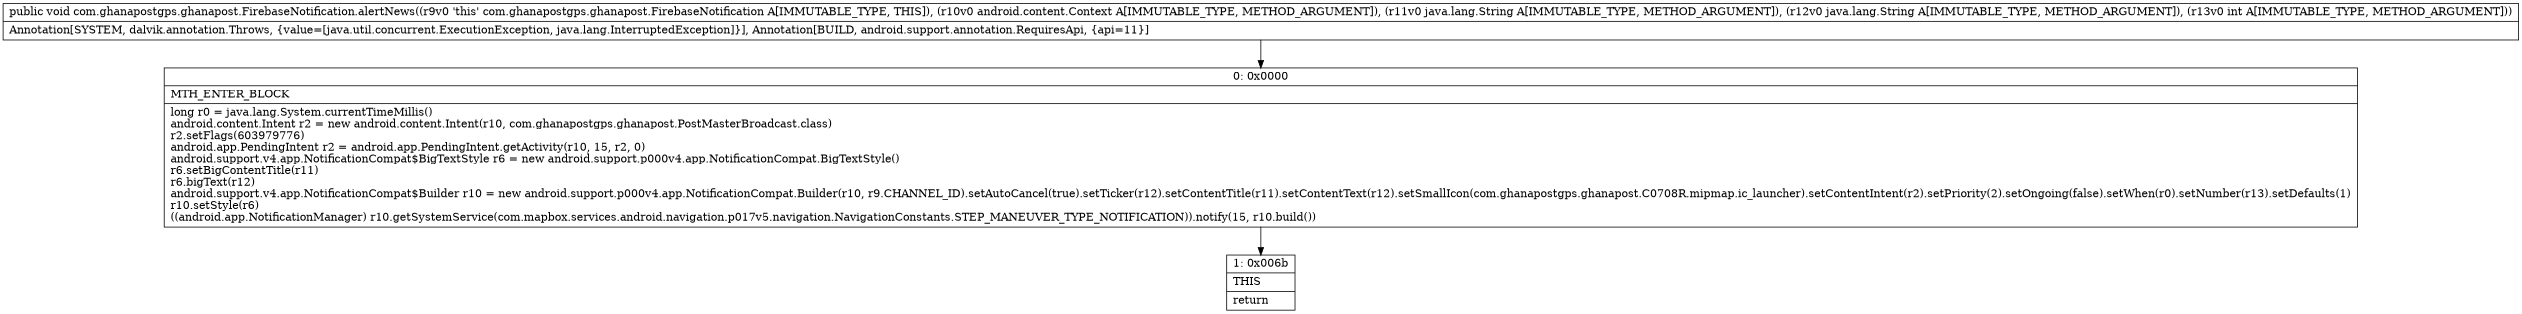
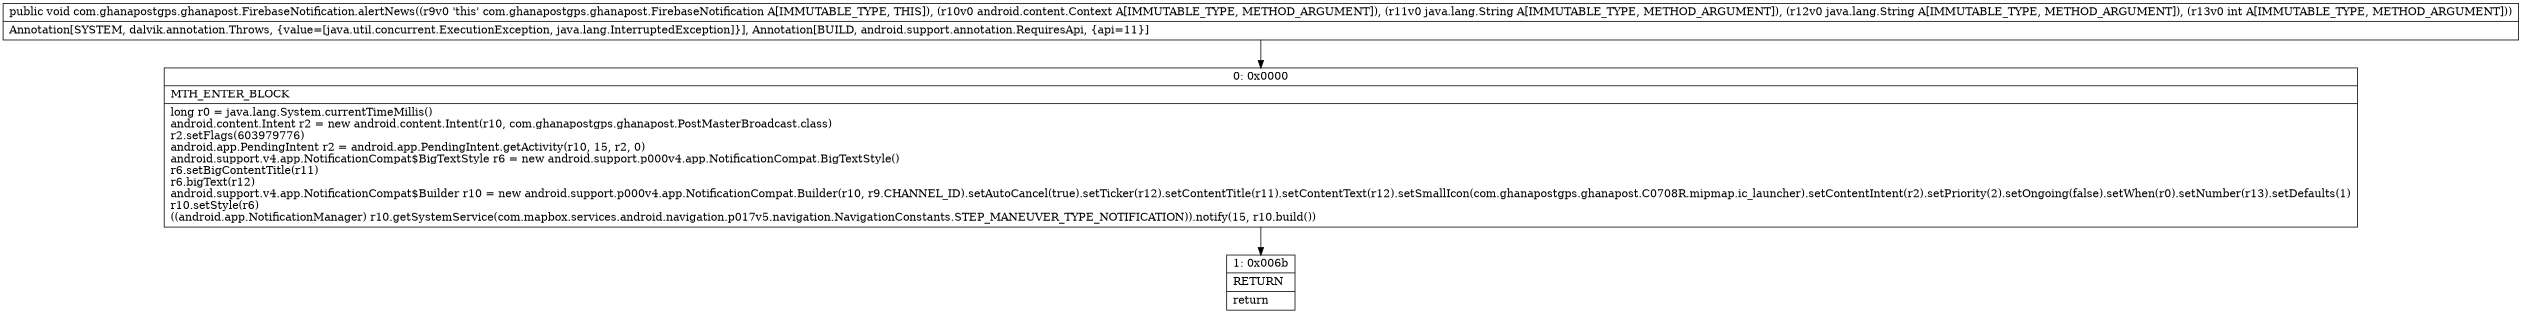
(1247, 282) -> (1258, 282)
